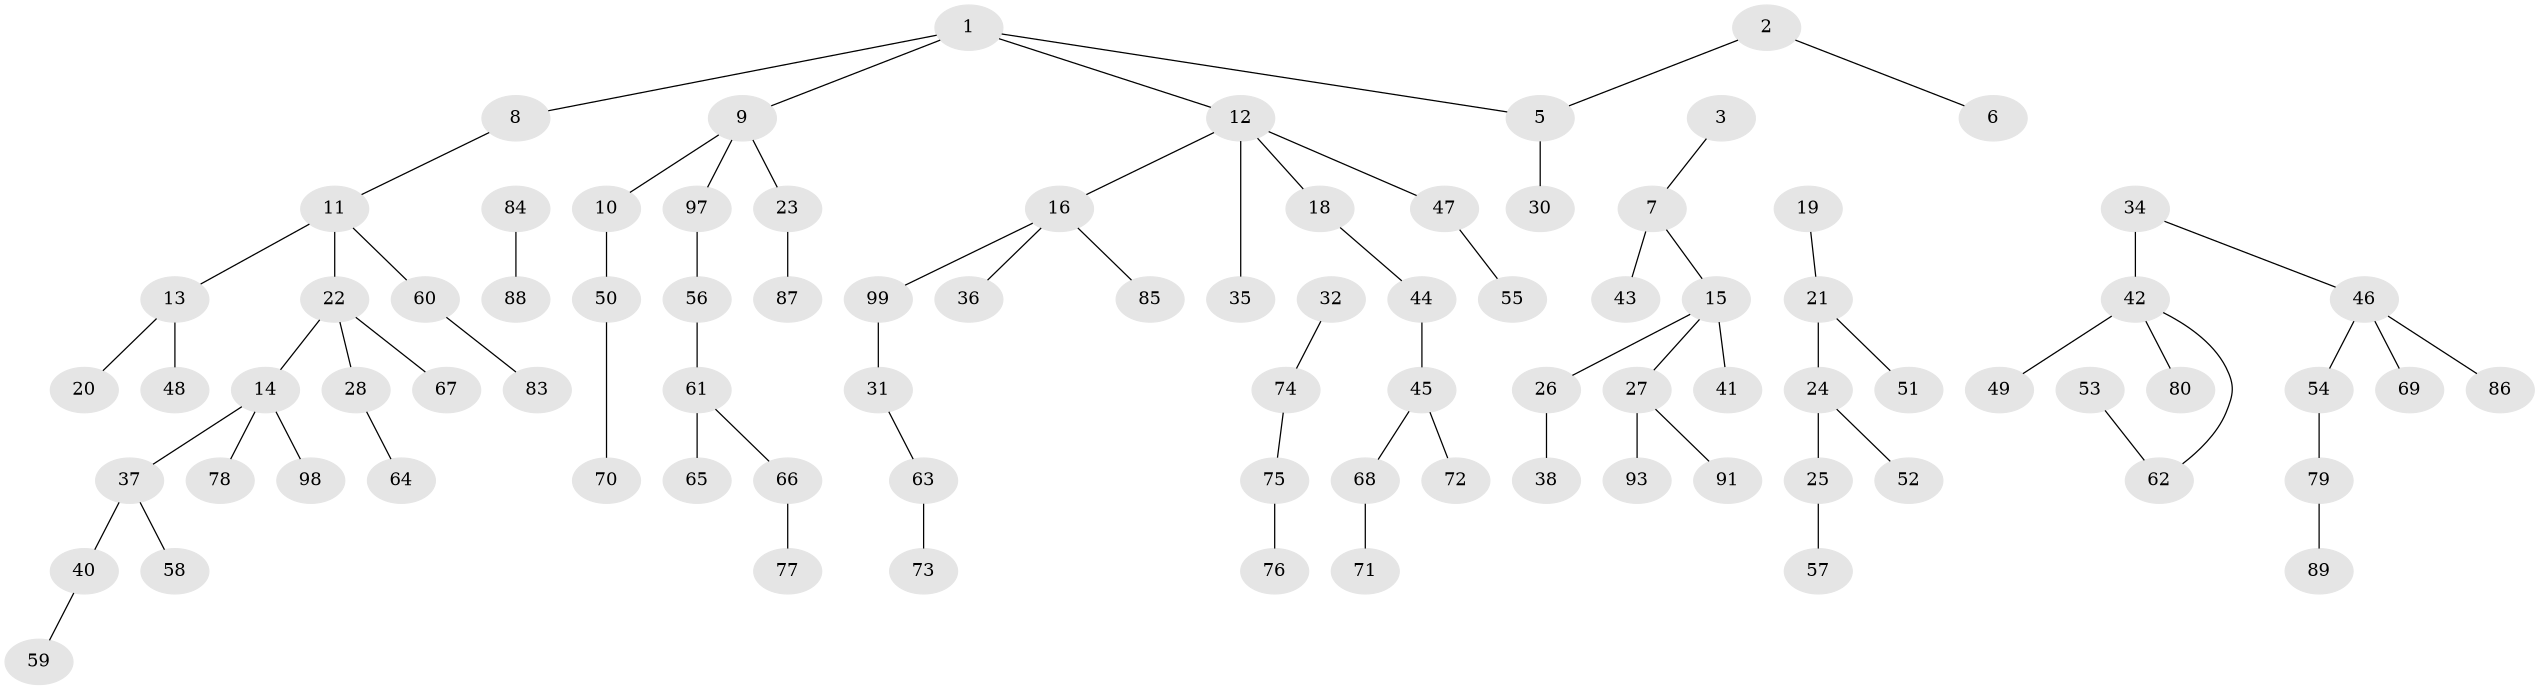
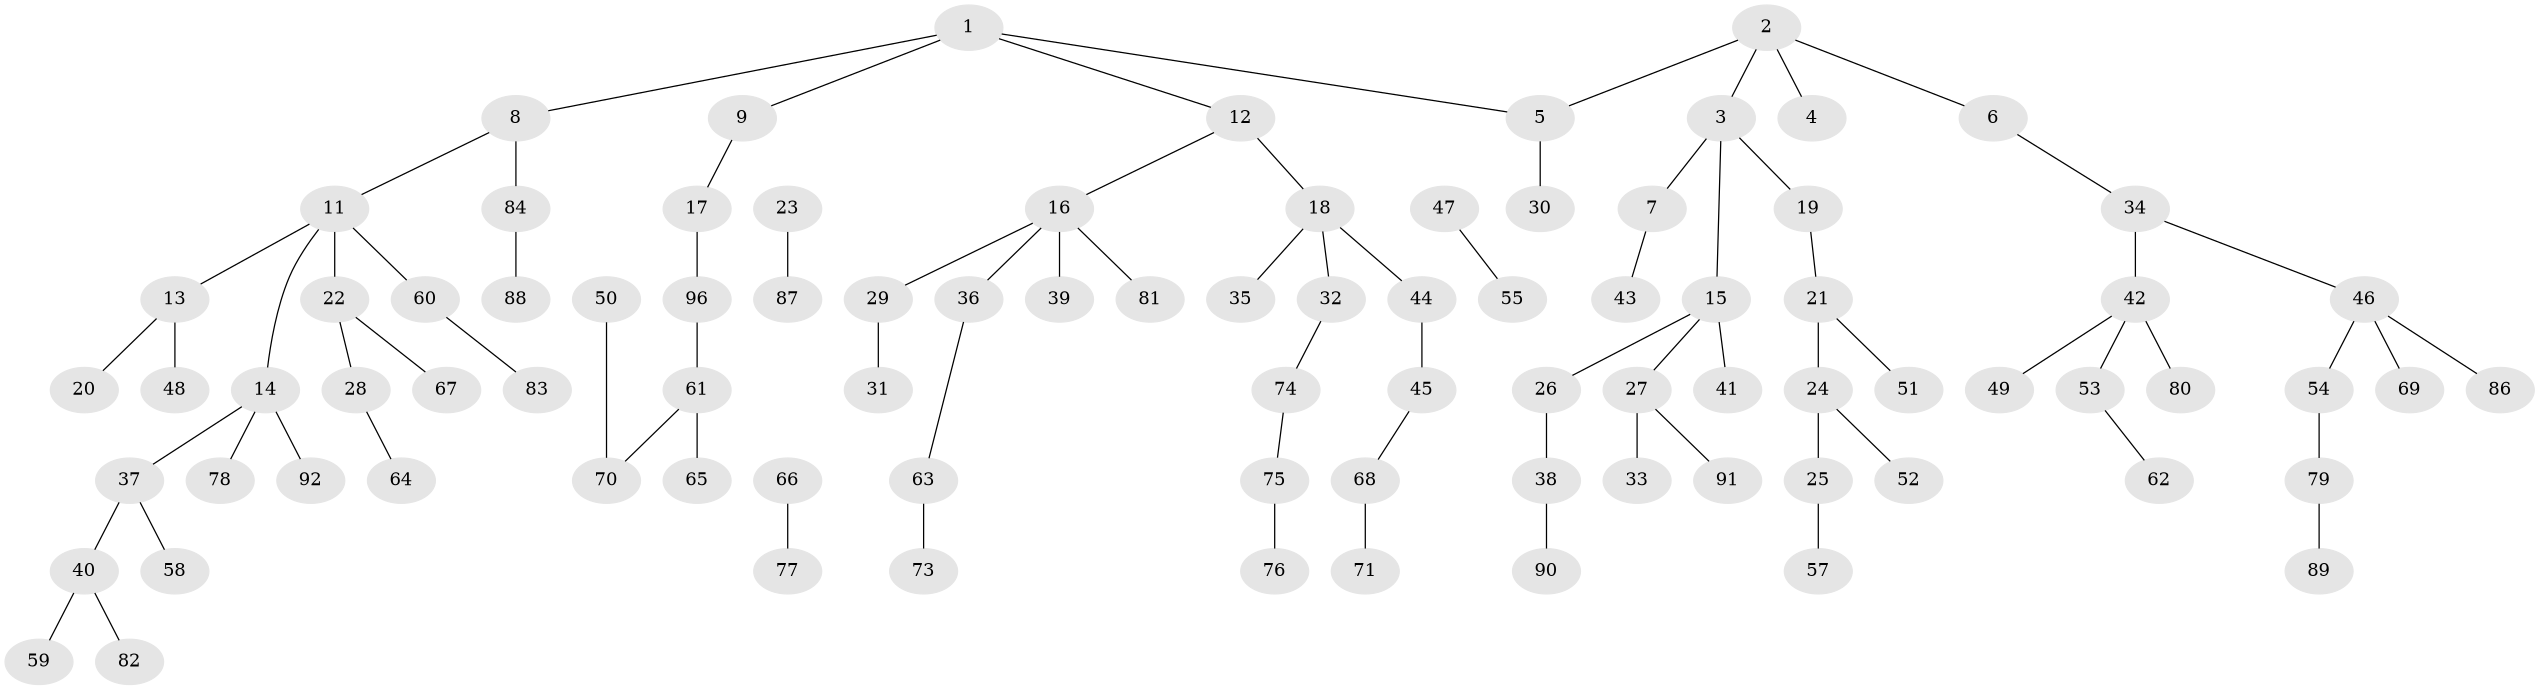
none -> (1744, 73)
none -> (1812, 118)
none -> (516, 164)
(765, 164) -> none
(1343, 164) -> none
none -> (1765, 164)
none -> (2064, 164)
(607, 209) -> none
(697, 209) -> (697, 209)
(1241, 209) -> (1280, 254)
none -> (1326, 254)
(1684, 254) -> (1719, 209)
(697, 299) -> (697, 299)
(878, 299) -> (878, 299)
none -> (1060, 299)
(1150, 299) -> (1150, 299)
(300, 345) -> (283, 294)
(2231, 382) -> (2113, 345)
(742, 435) -> (652, 435)
(901, 435) -> (946, 390)
(311, 481) -> (311, 481)
(1456, 481) -> none
(1637, 481) -> (1637, 481)
none -> (1546, 571)
none -> (130, 662)
